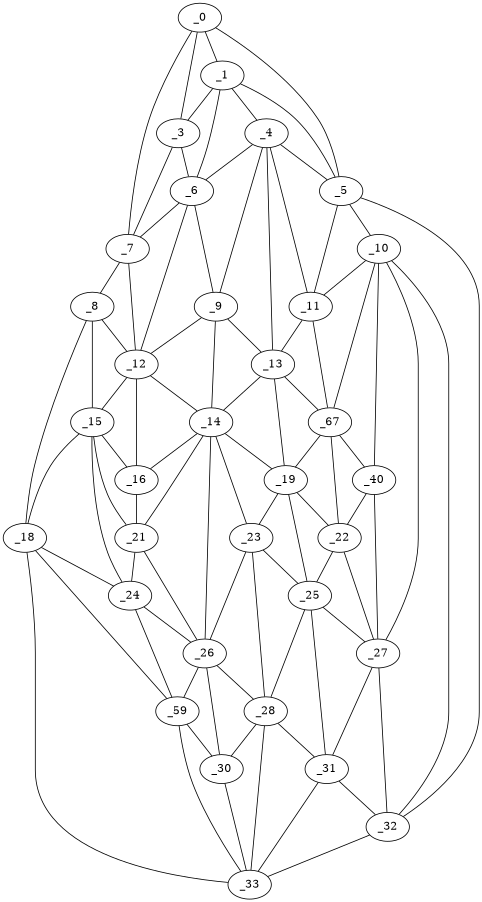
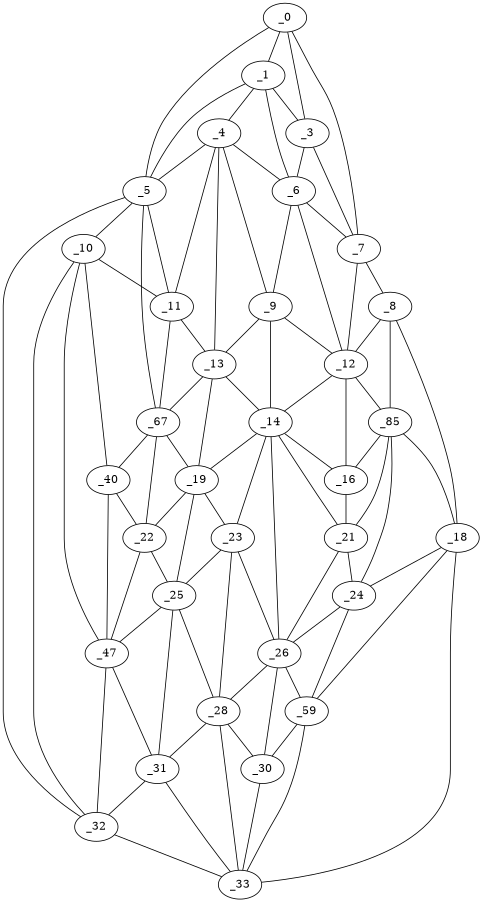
(354, 335) -> (142, 307)
(92, 422) -> (390, 422)
(378, 653) -> (107, 653)
